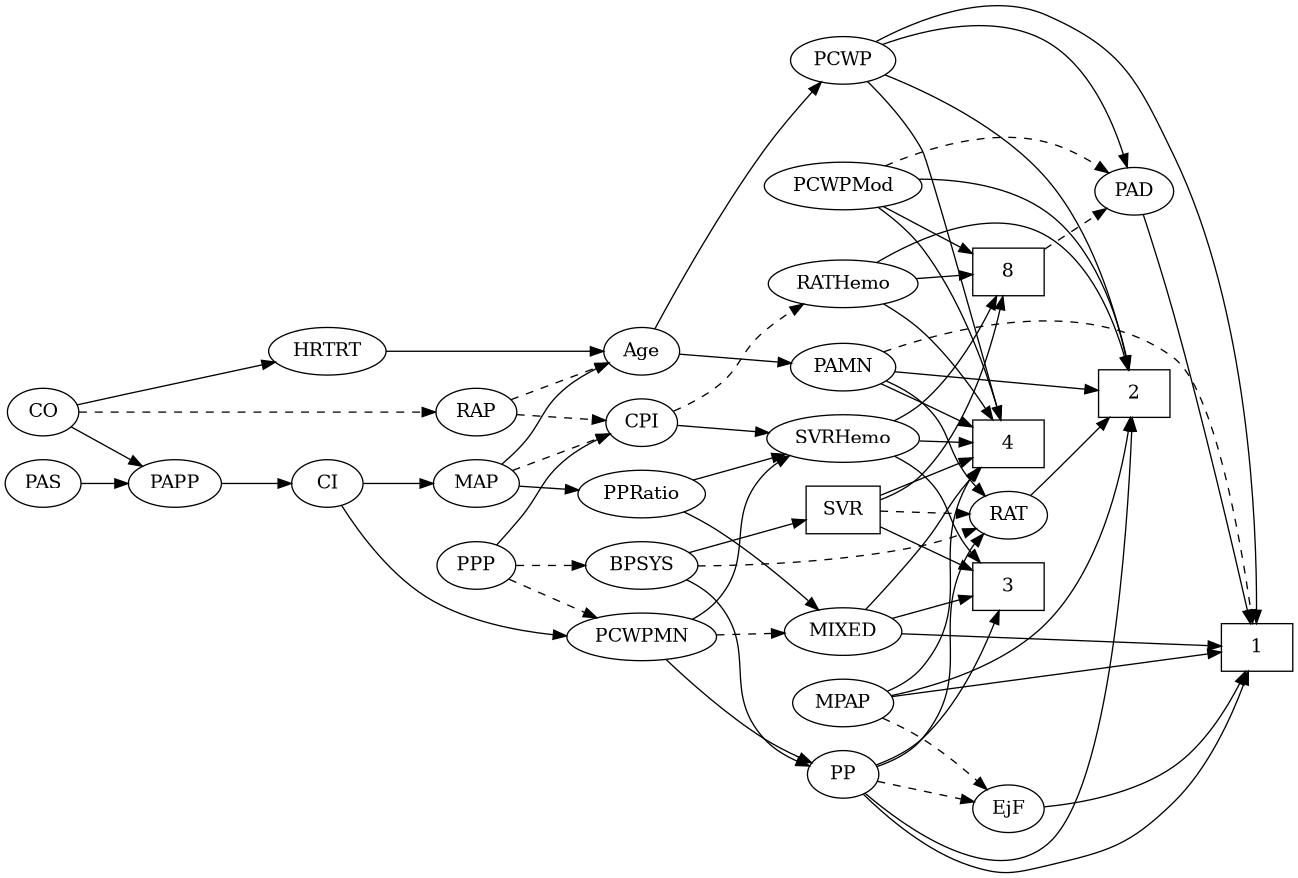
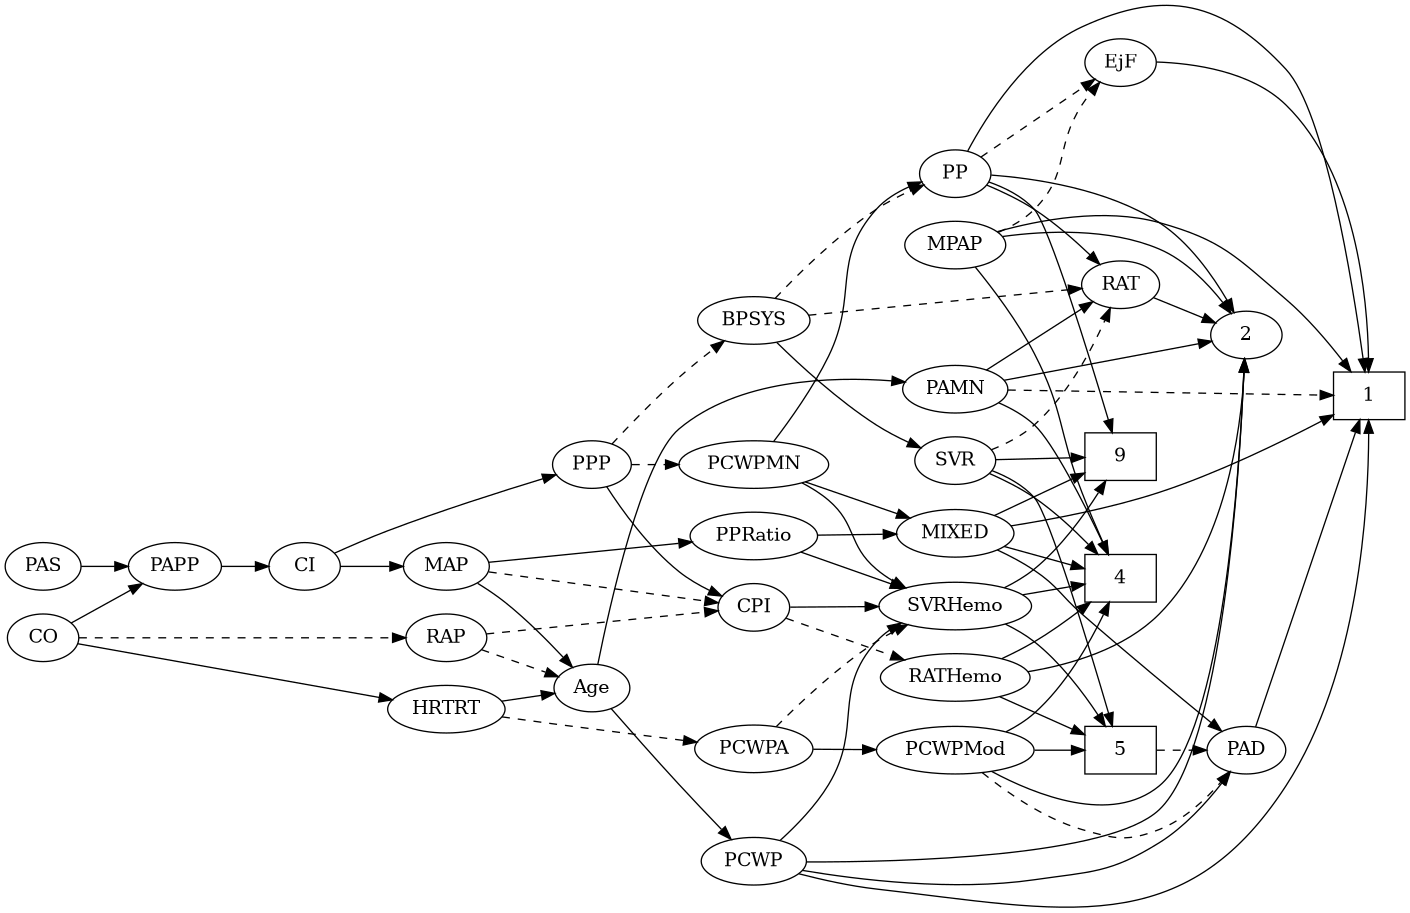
(944, 219) -> (845, 739)
(1008, 272) -> (1121, 750)
(1134, 394) -> (1246, 335)
(843, 510) -> (955, 461)
(1008, 587) -> (1121, 457)
(430, 599) -> (438, 513)
(744, 634) -> (851, 498)
none -> (1105, 634)
(740, 672) -> (838, 238)
none -> (754, 749)
